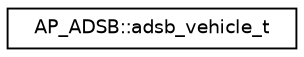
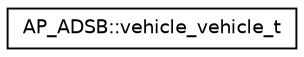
(152, 29) -> (152, 29)
